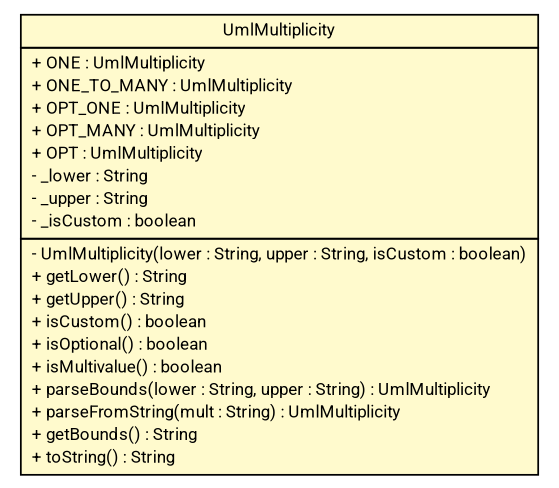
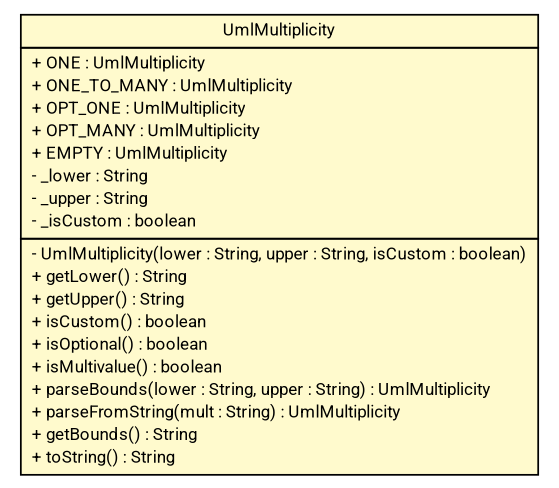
(117, 154) -> (130, 154)
